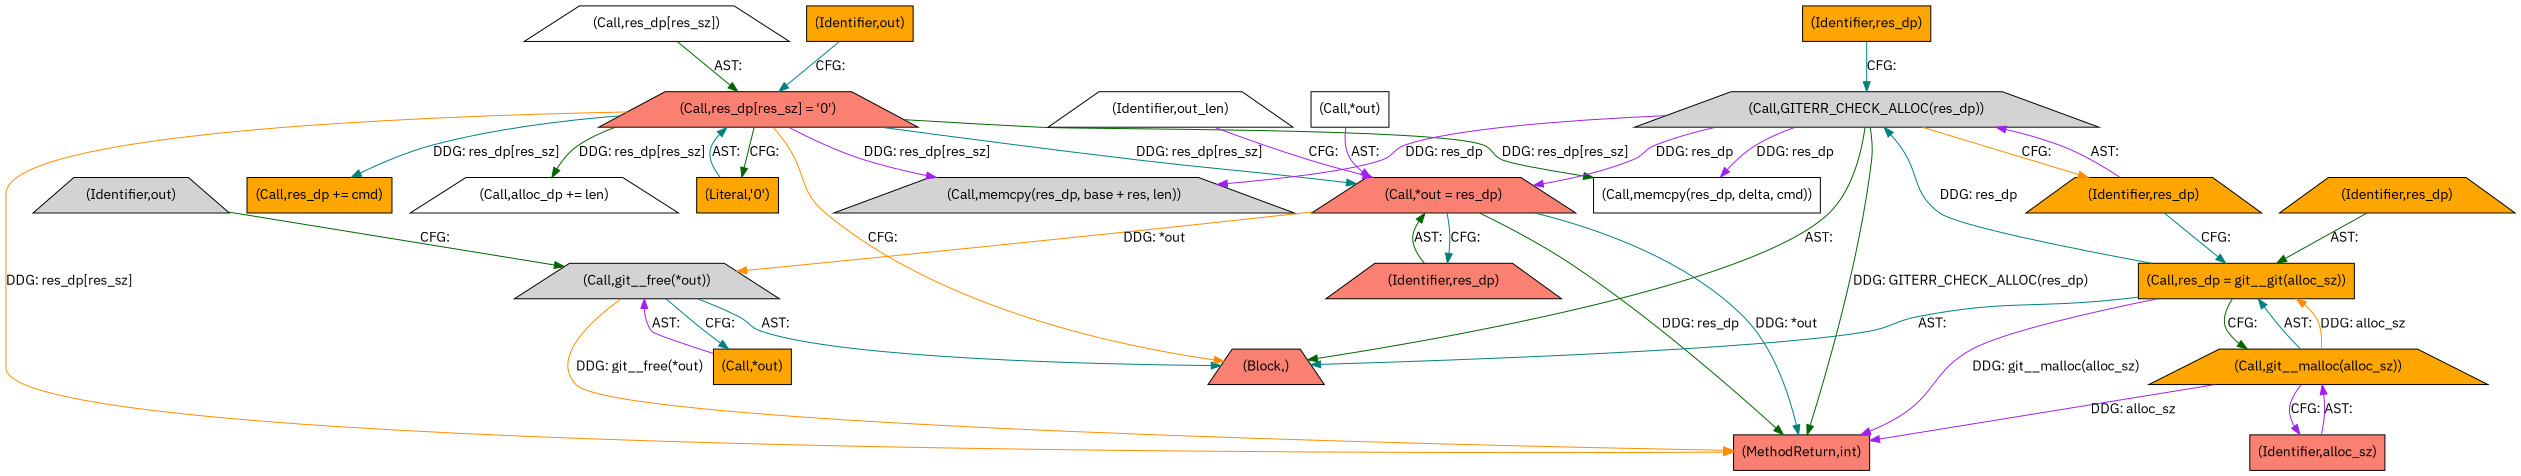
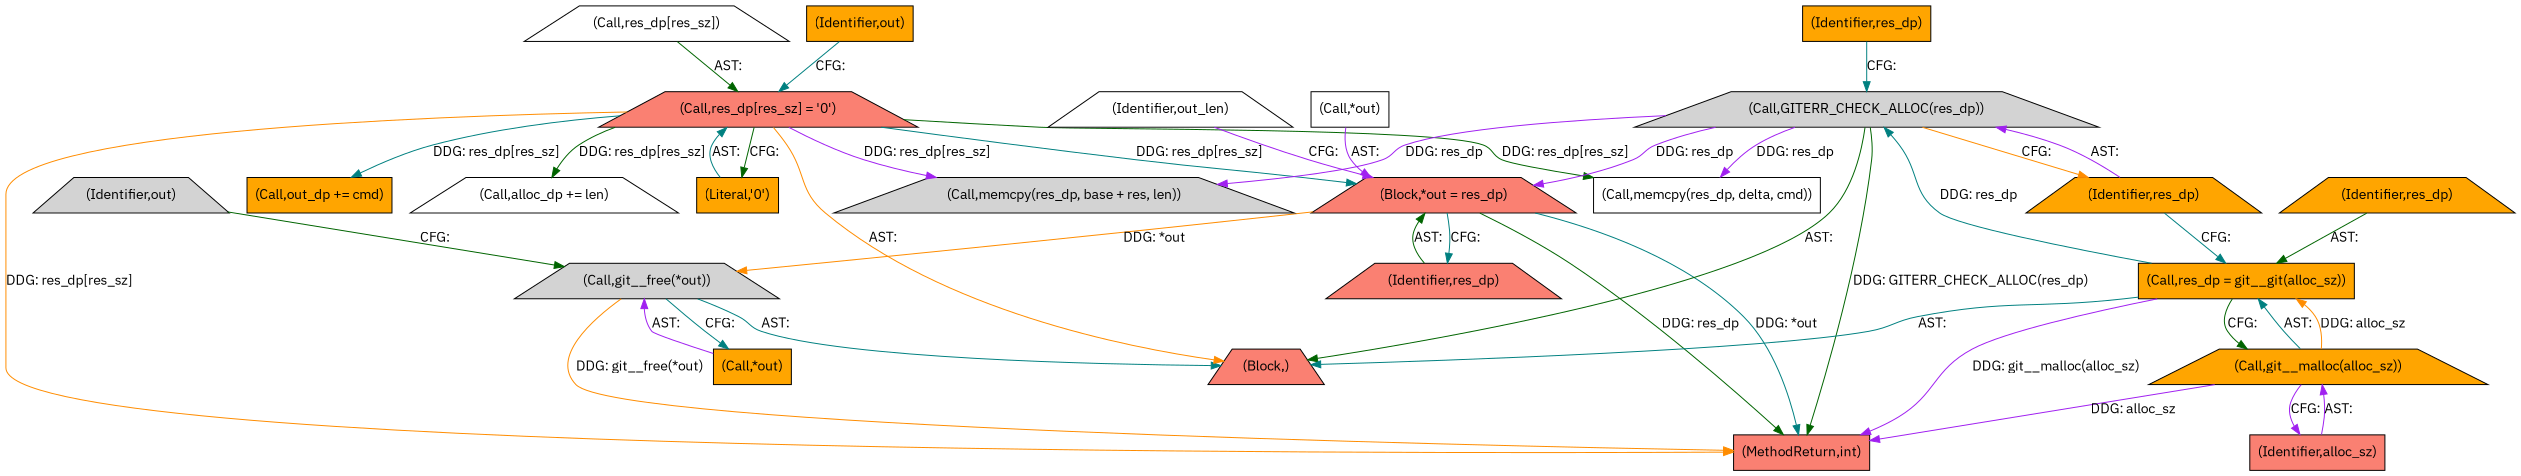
(320, 195) -> (320, 195)
(1444, 195) -> (1444, 195)
(885, 238) -> (885, 238)
